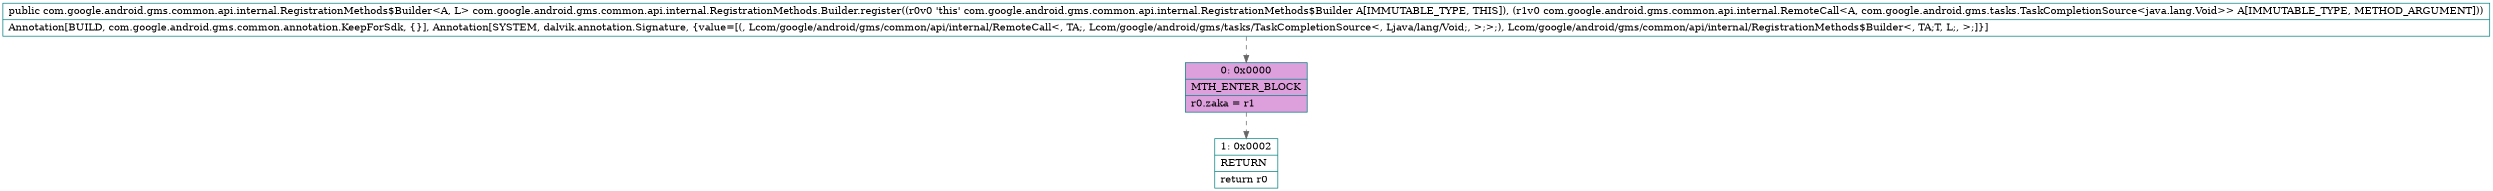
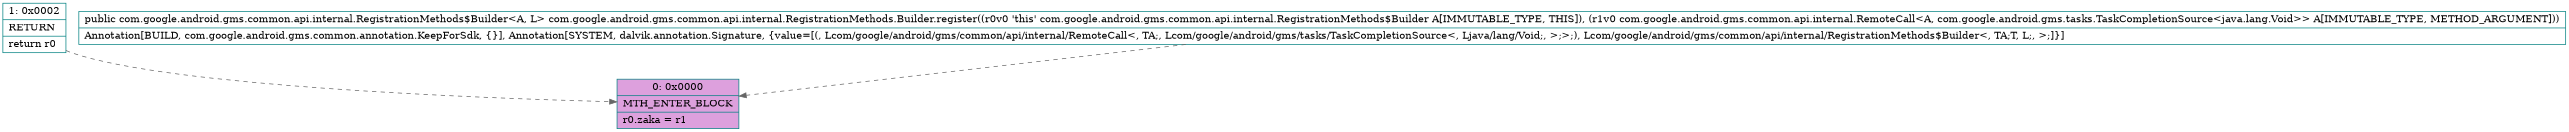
(1246, 122) -> (336, 89)
